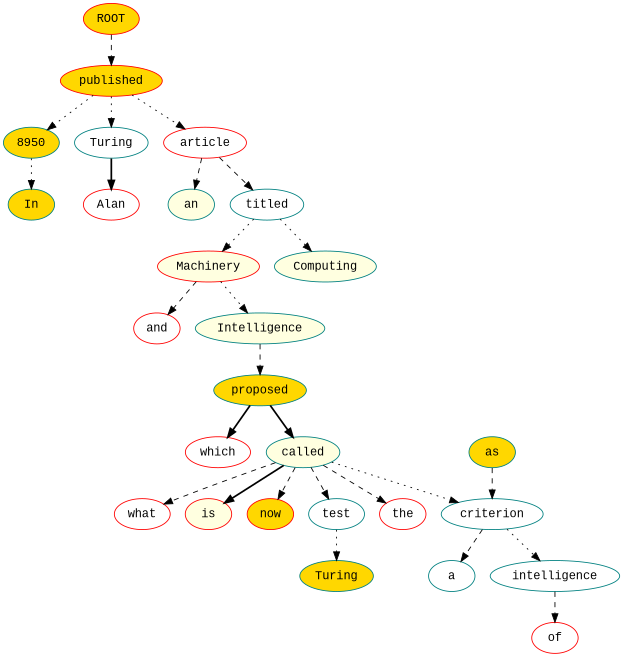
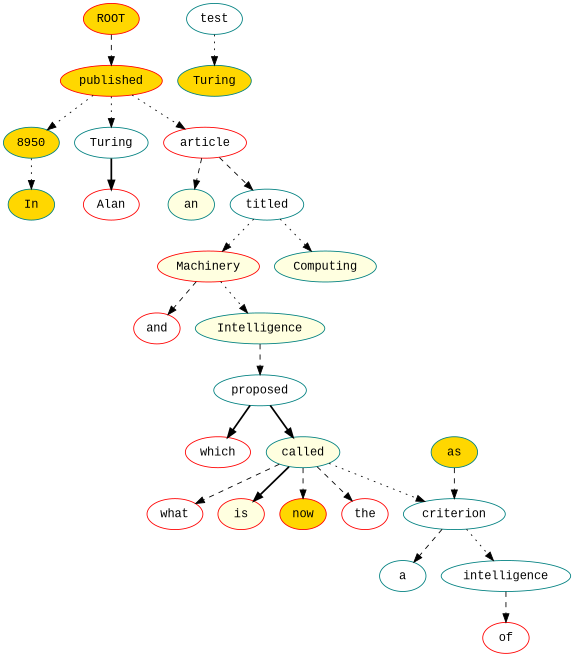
(260, 390) -> (260, 390)
(318, 479) -> none
